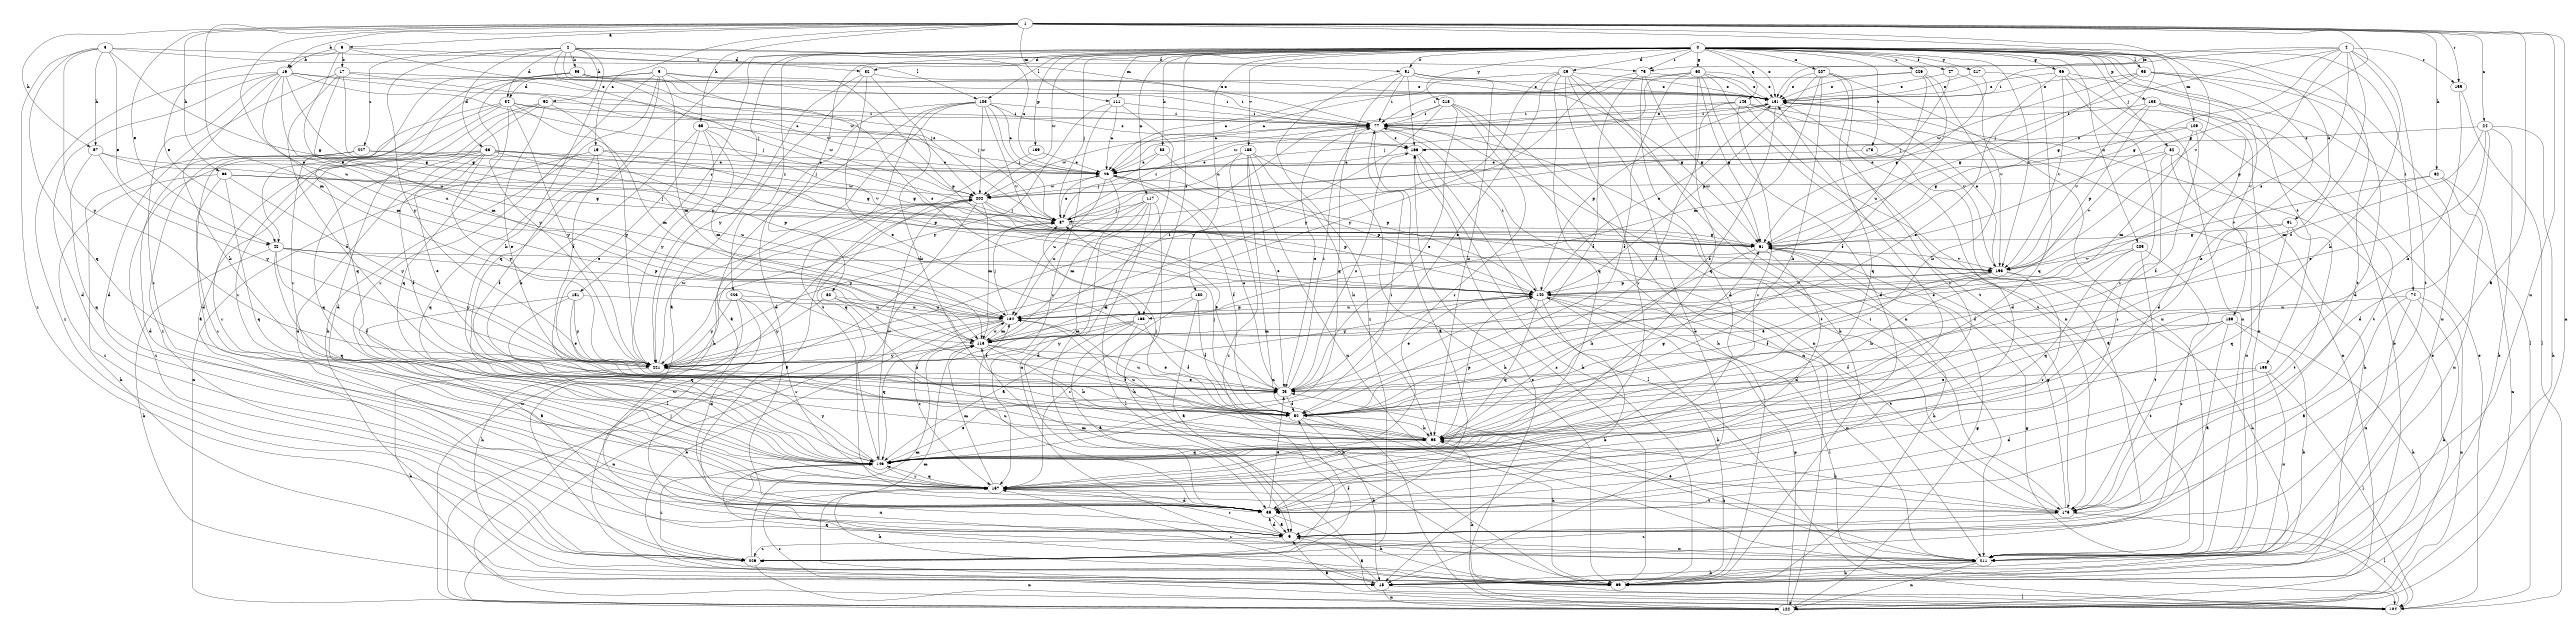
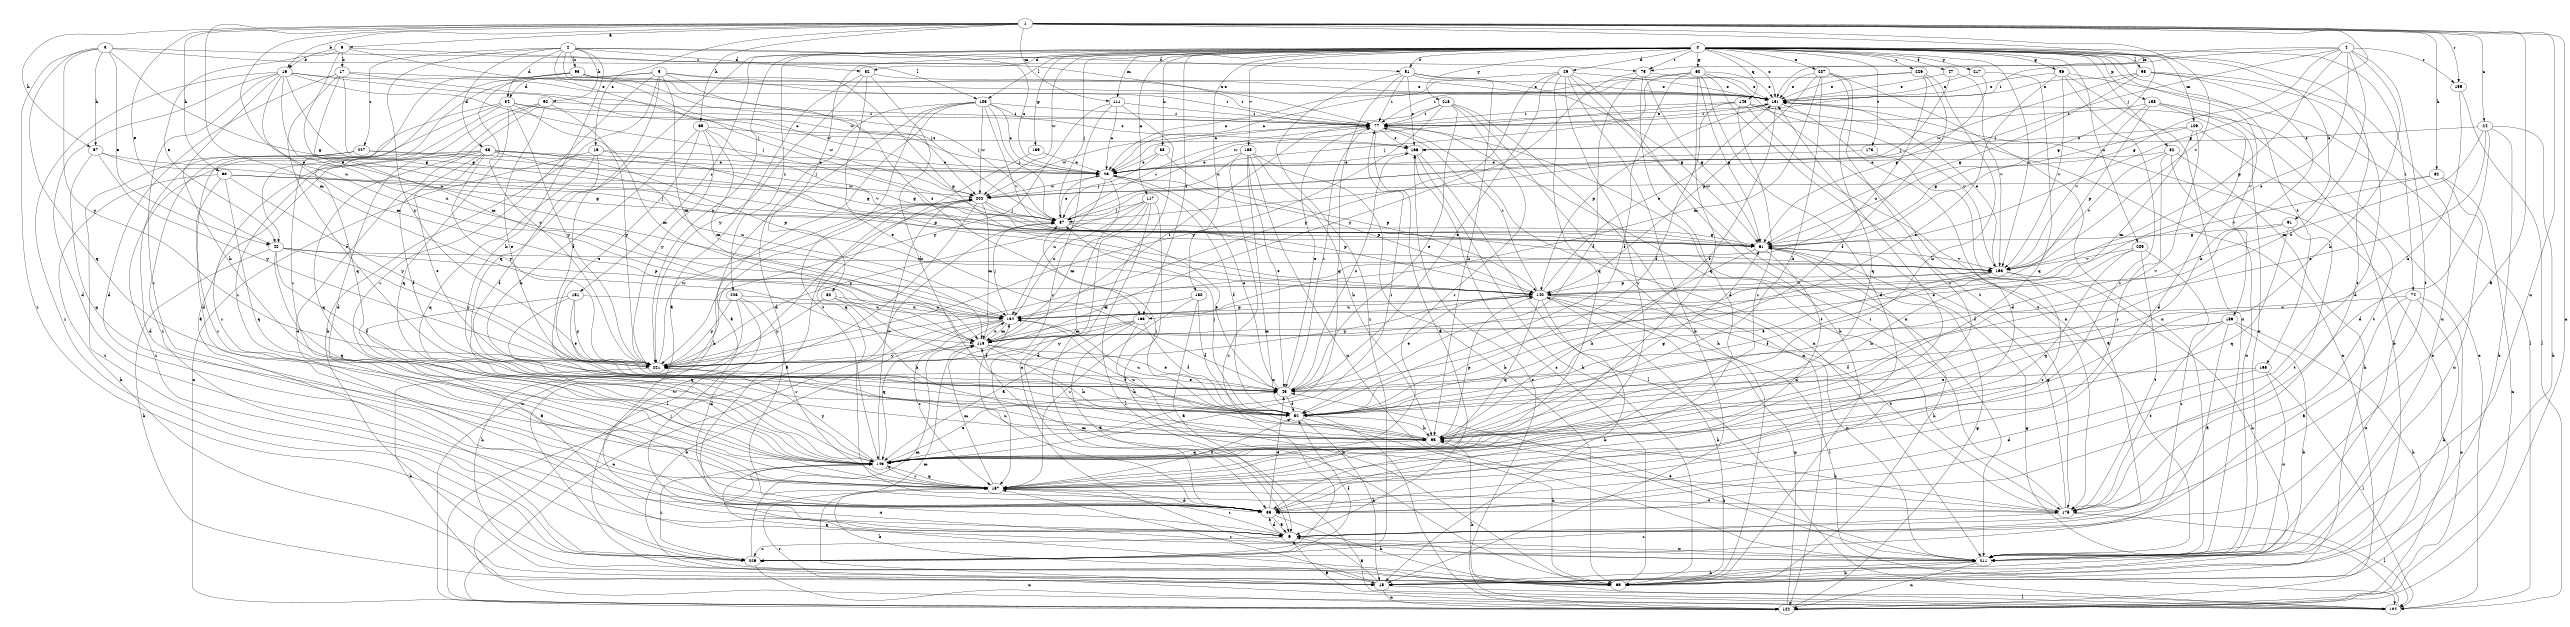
(2156, 271) -> (2156, 271)
none -> (1149, 466)
